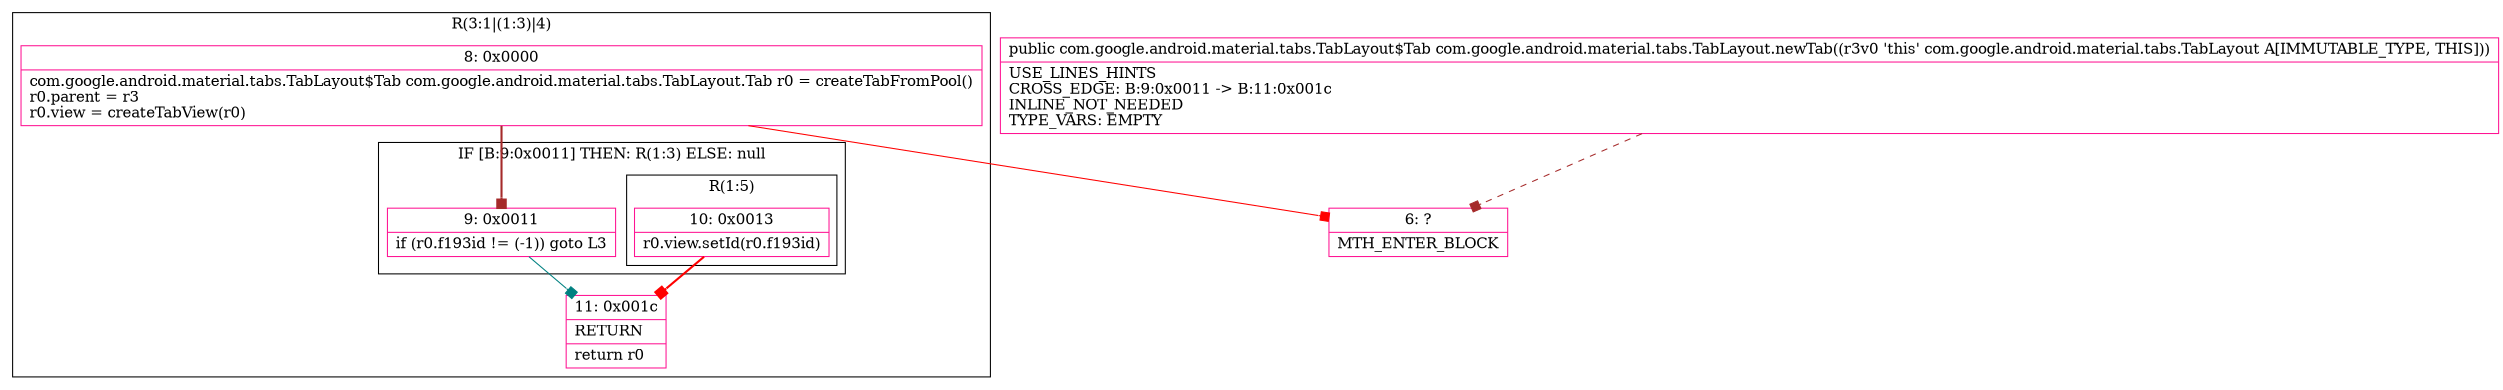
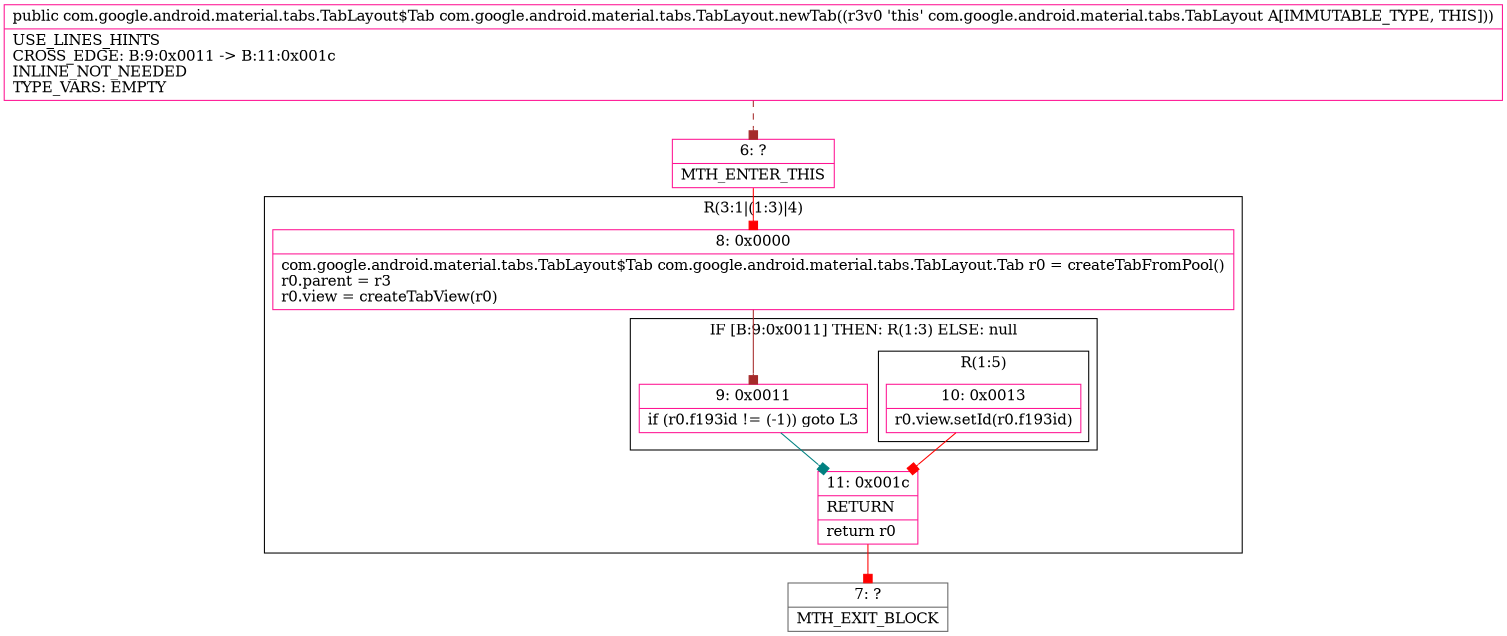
(502, 162) -> (753, 342)
(1033, 171) -> (753, 204)
(1418, 244) -> (753, 175)
(676, 280) -> (928, 457)
none -> (868, 607)
